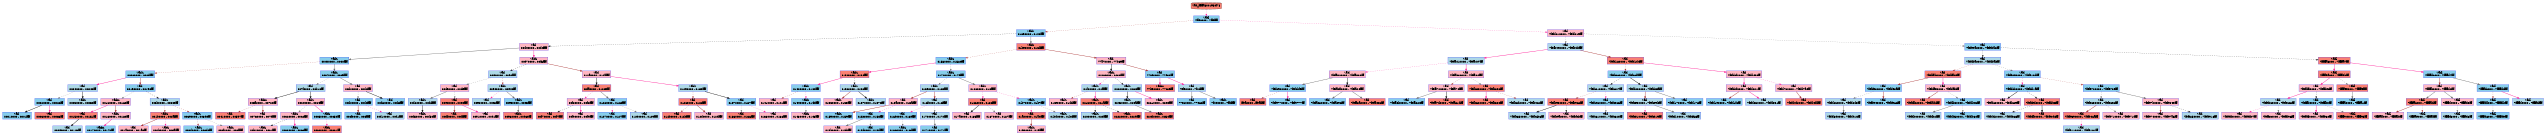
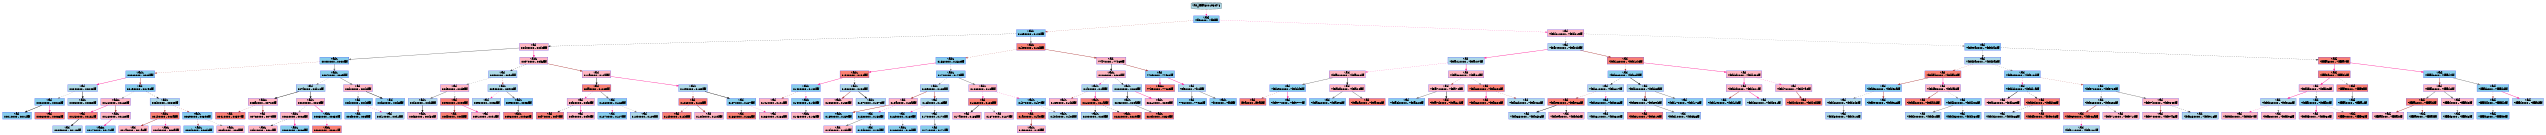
(1206, 6) -> (1206, 6)
